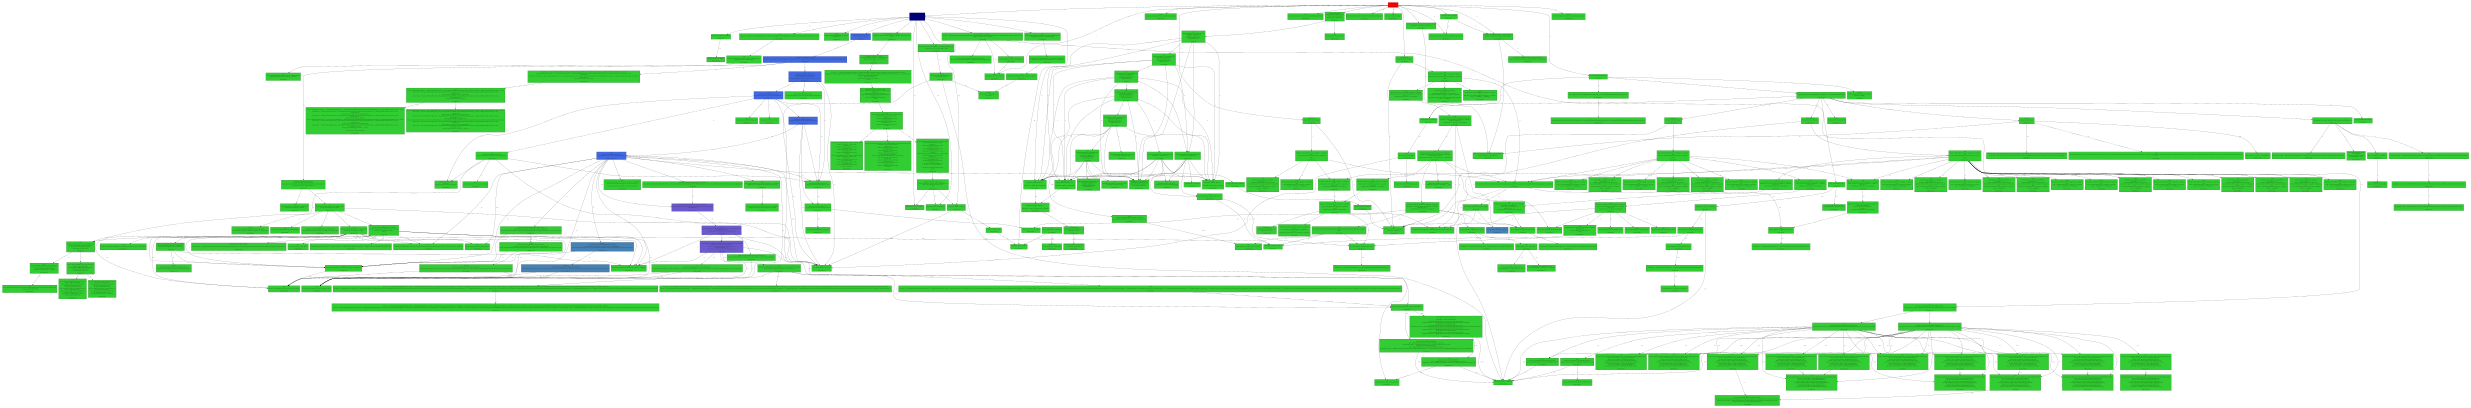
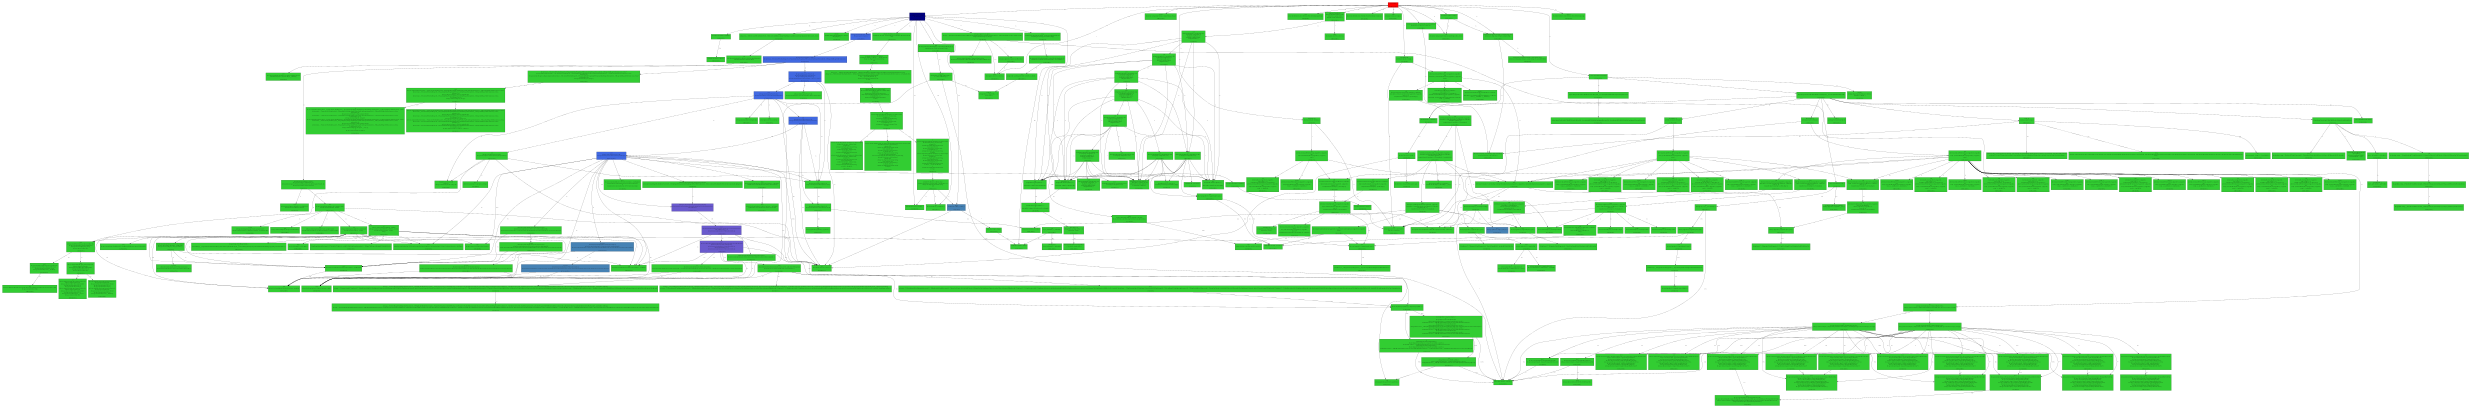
(956, 207) -> (956, 207)
